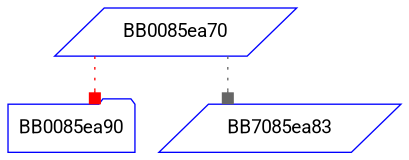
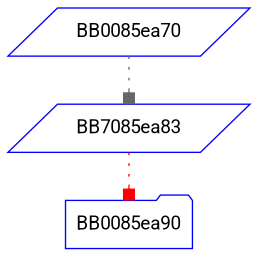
(95, 73) -> (129, 170)
